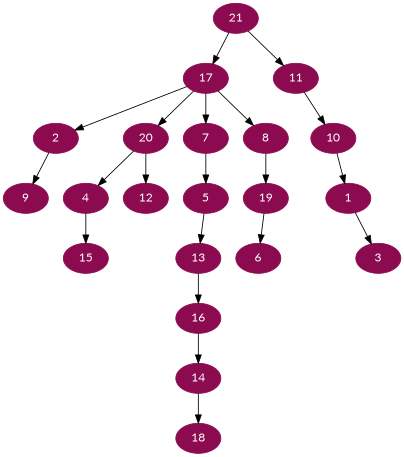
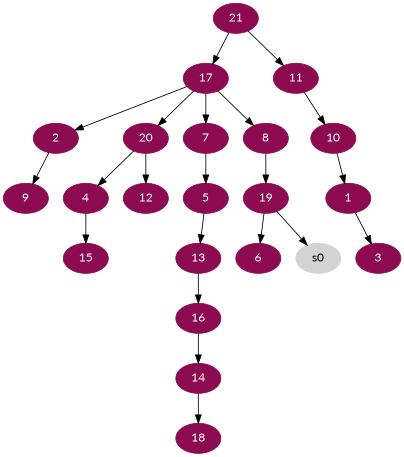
none -> (318, 258)
